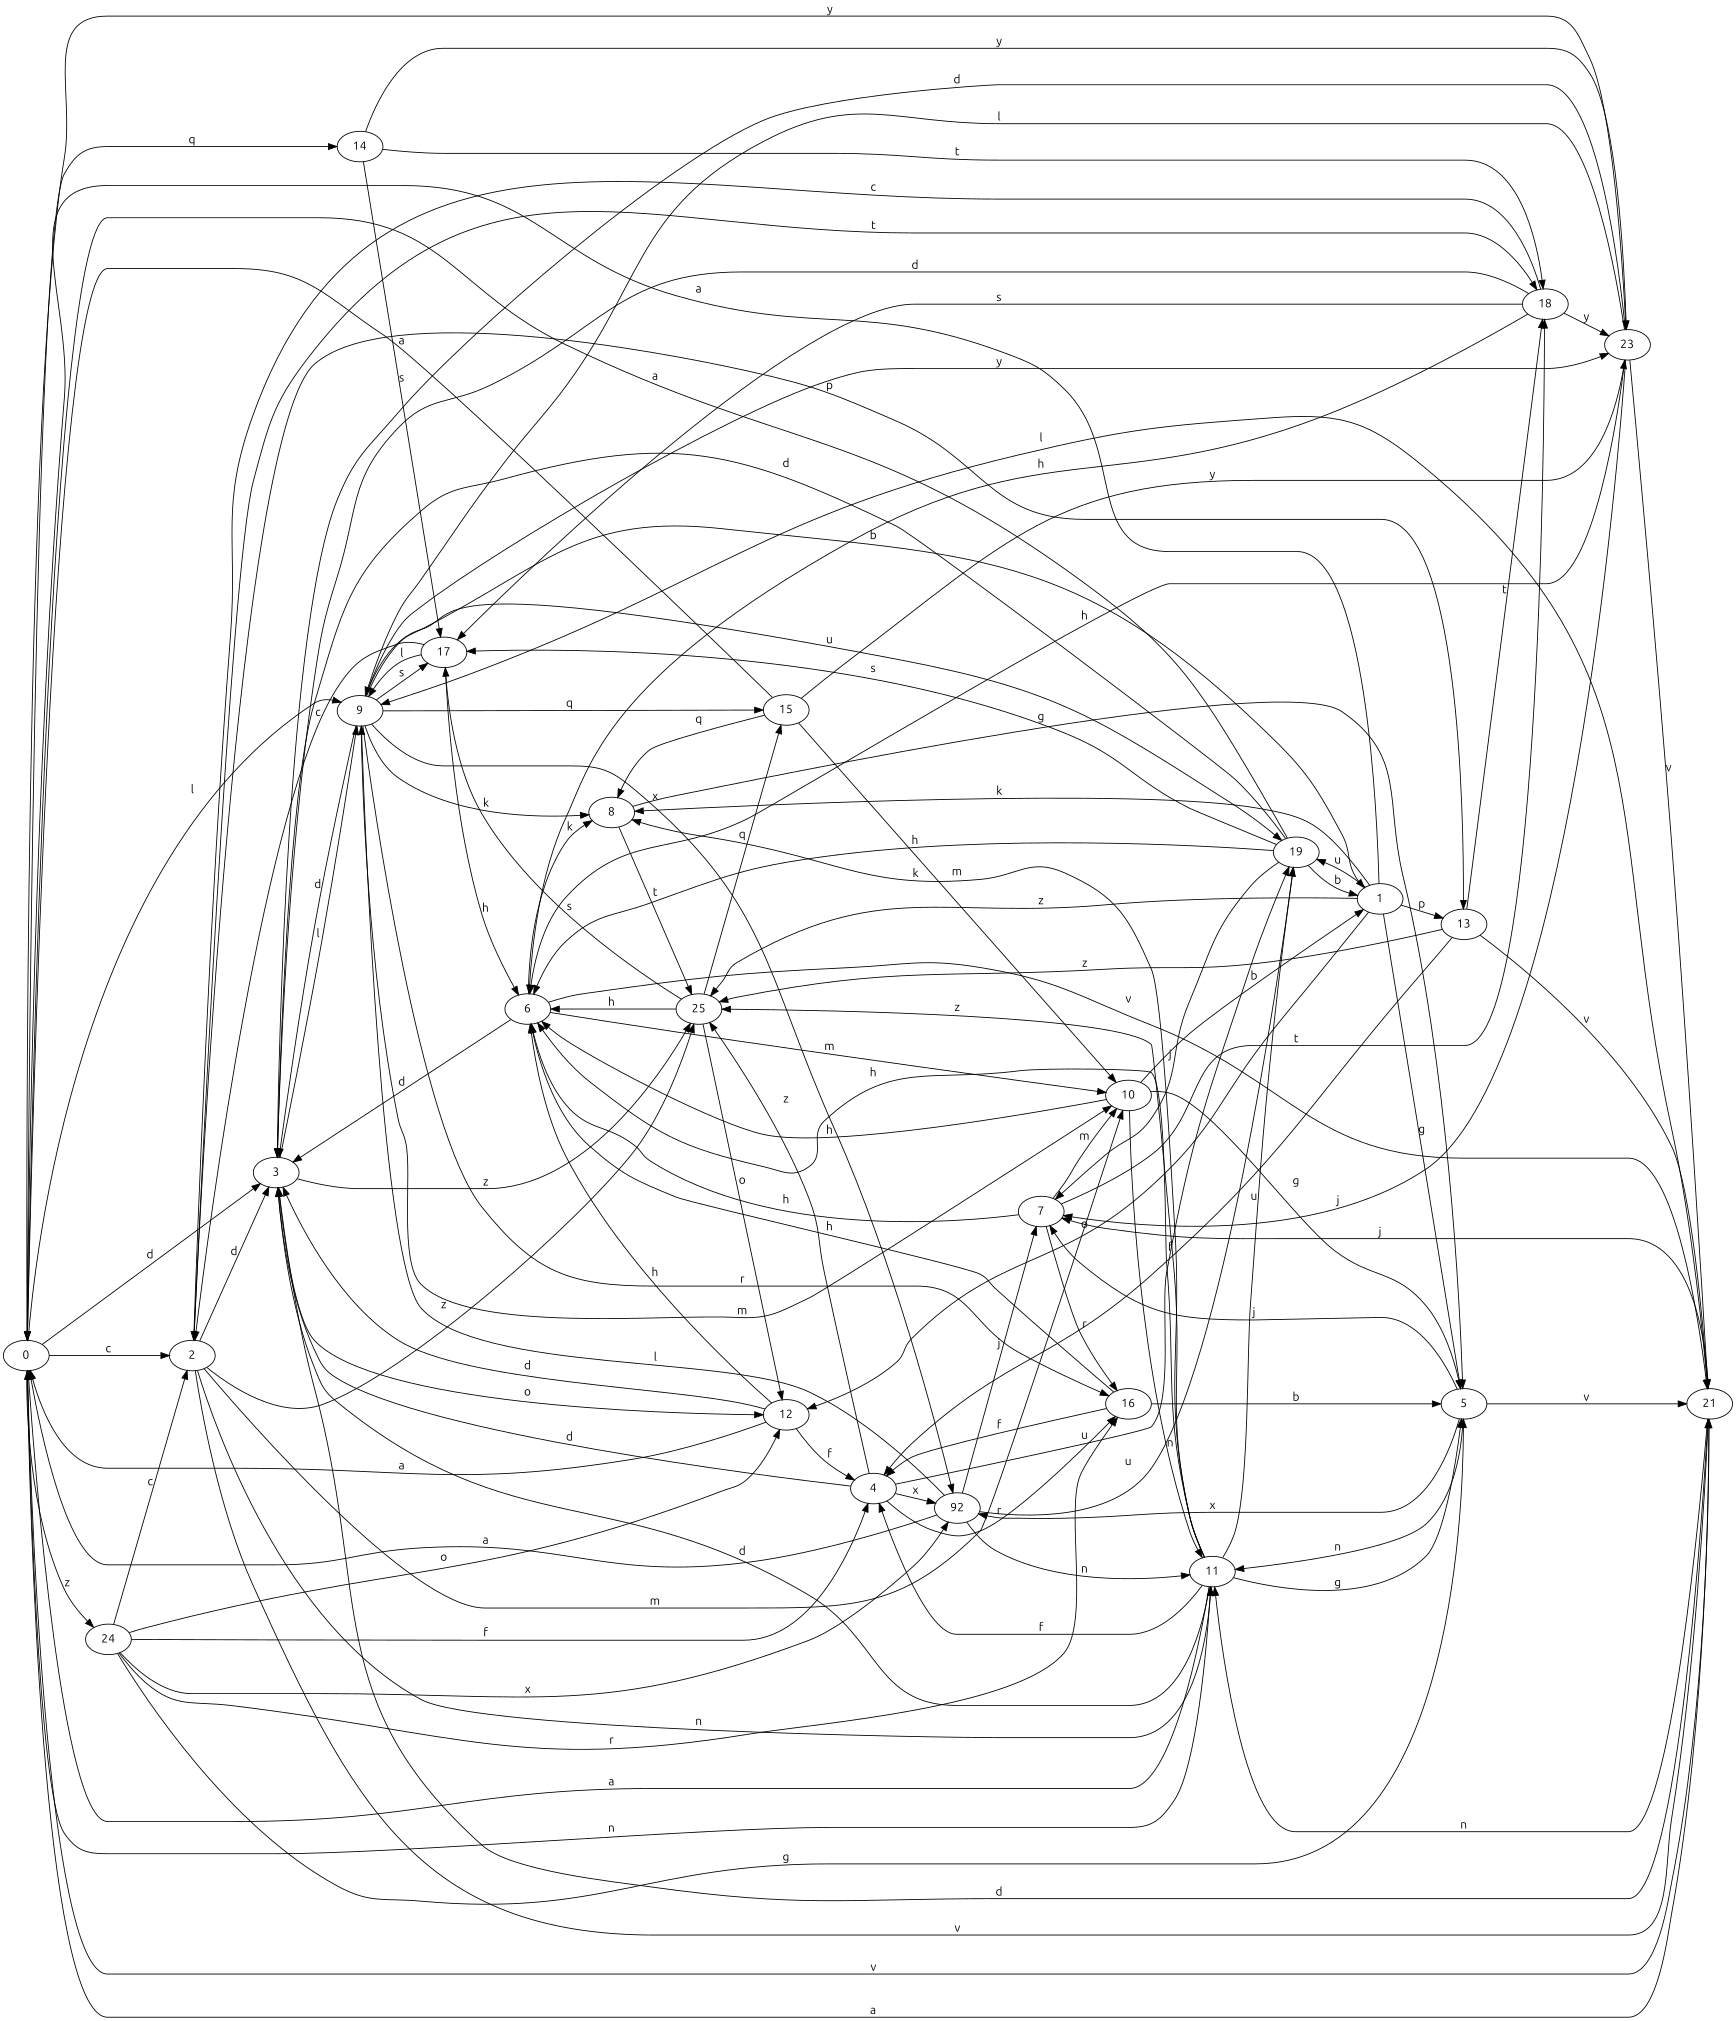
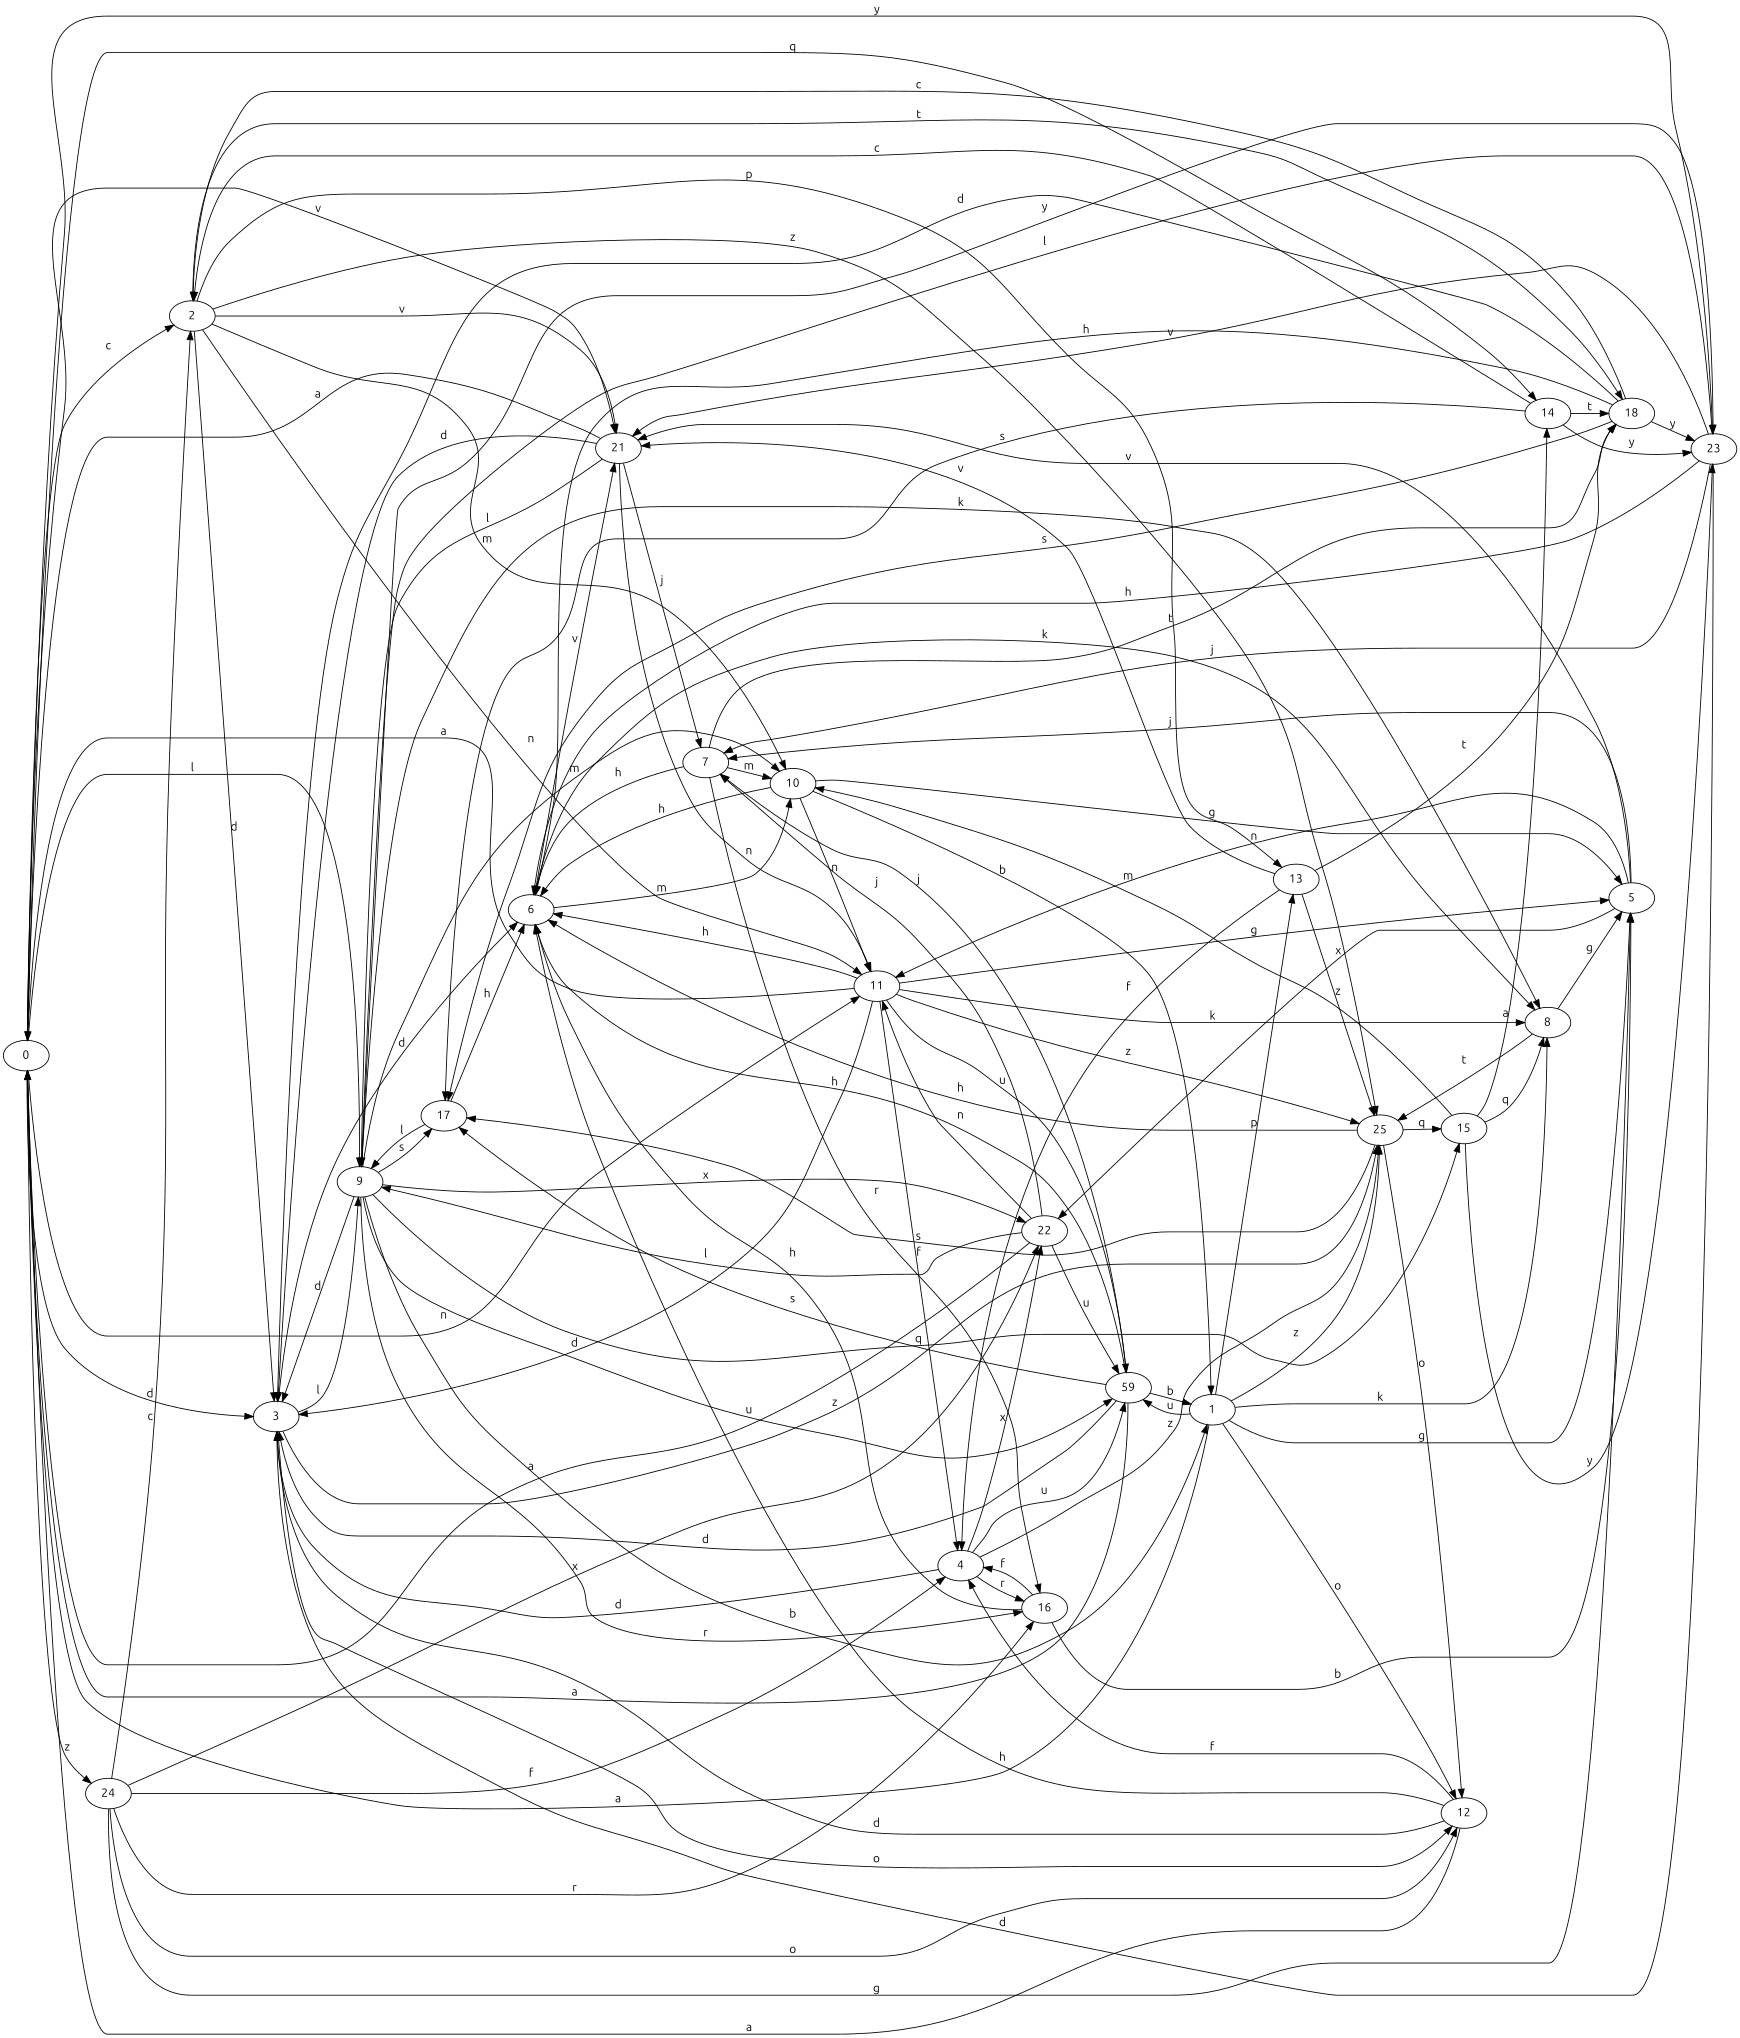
(76, 385) -> (1533, 780)
(1296, 852) -> (1128, 1388)
(256, 954) -> (850, 156)
(406, 1089) -> (346, 1141)
(957, 1508) -> (1045, 1231)
